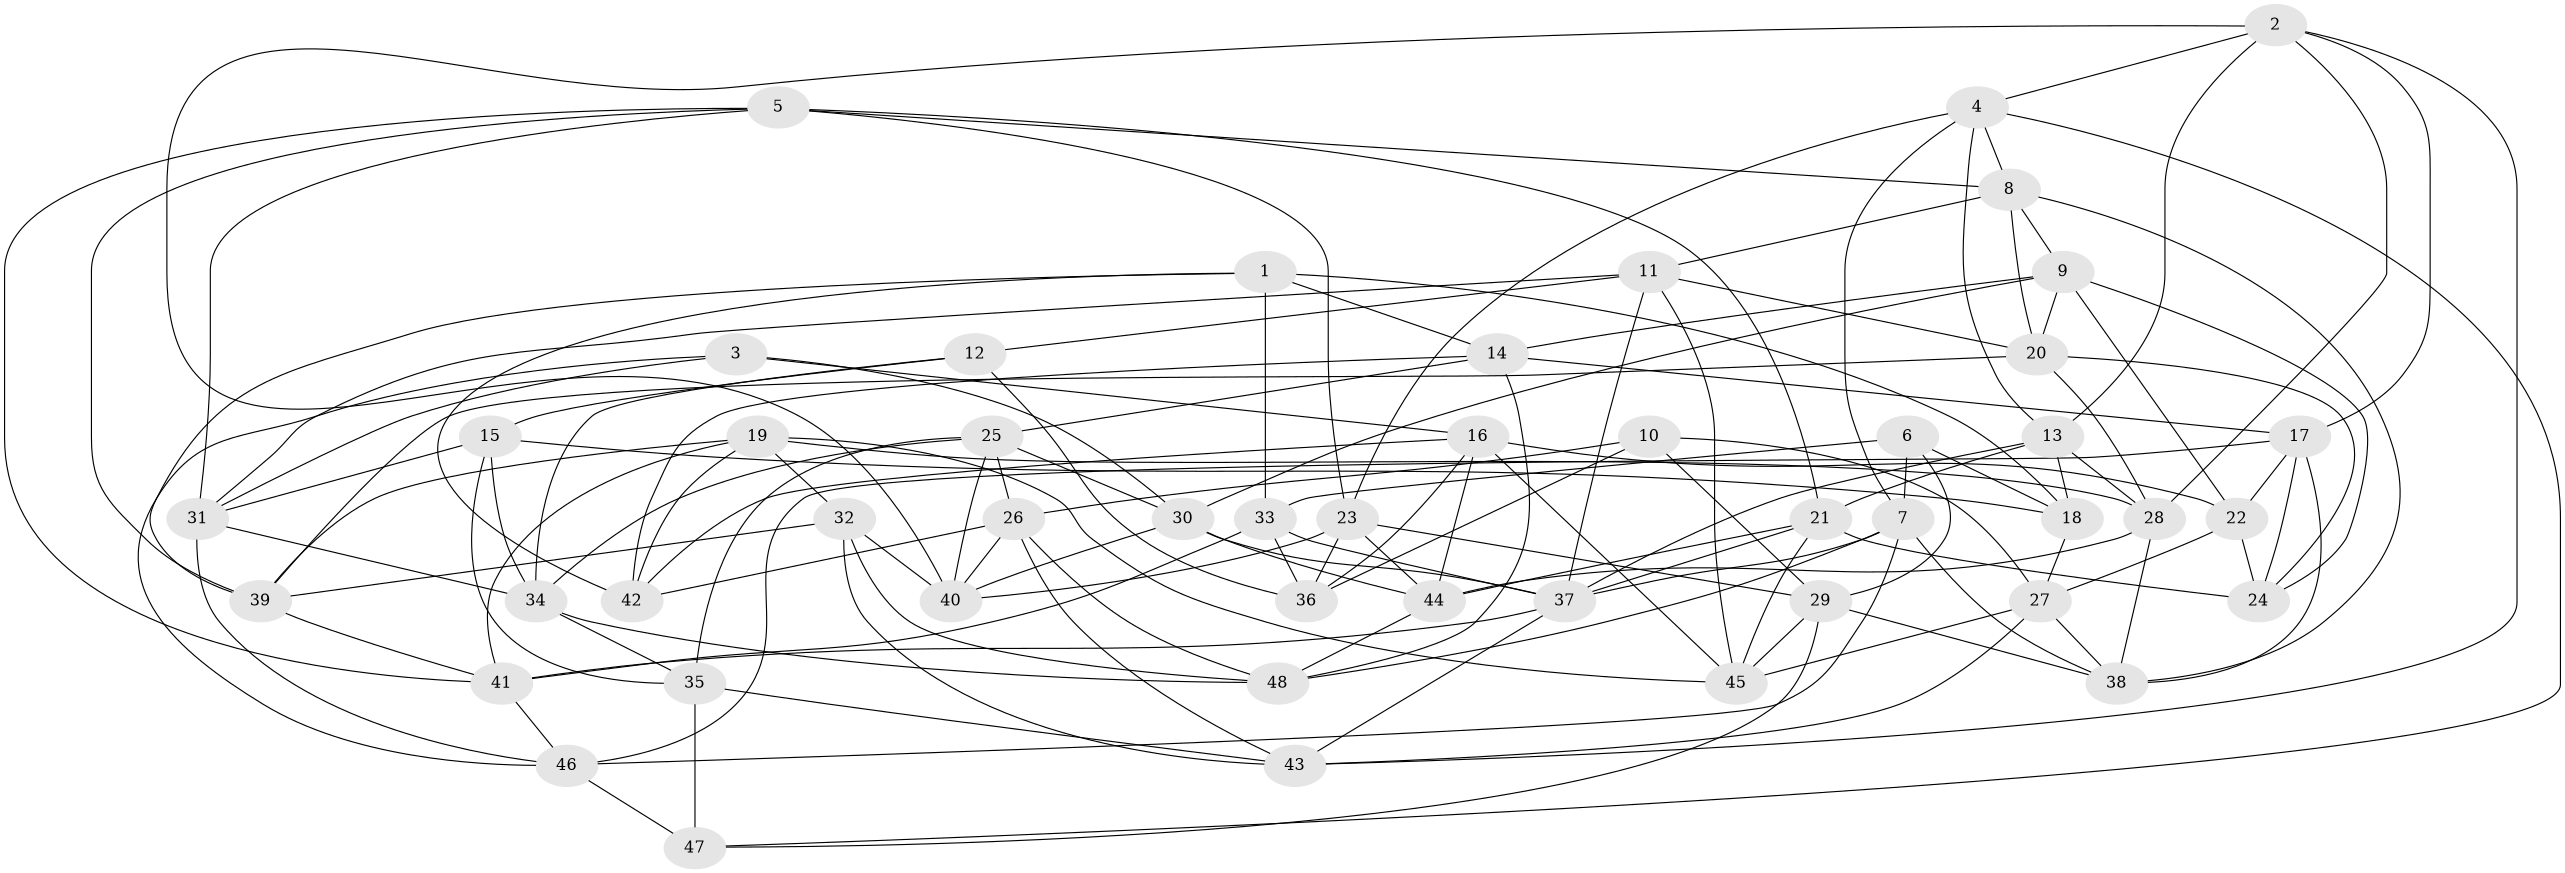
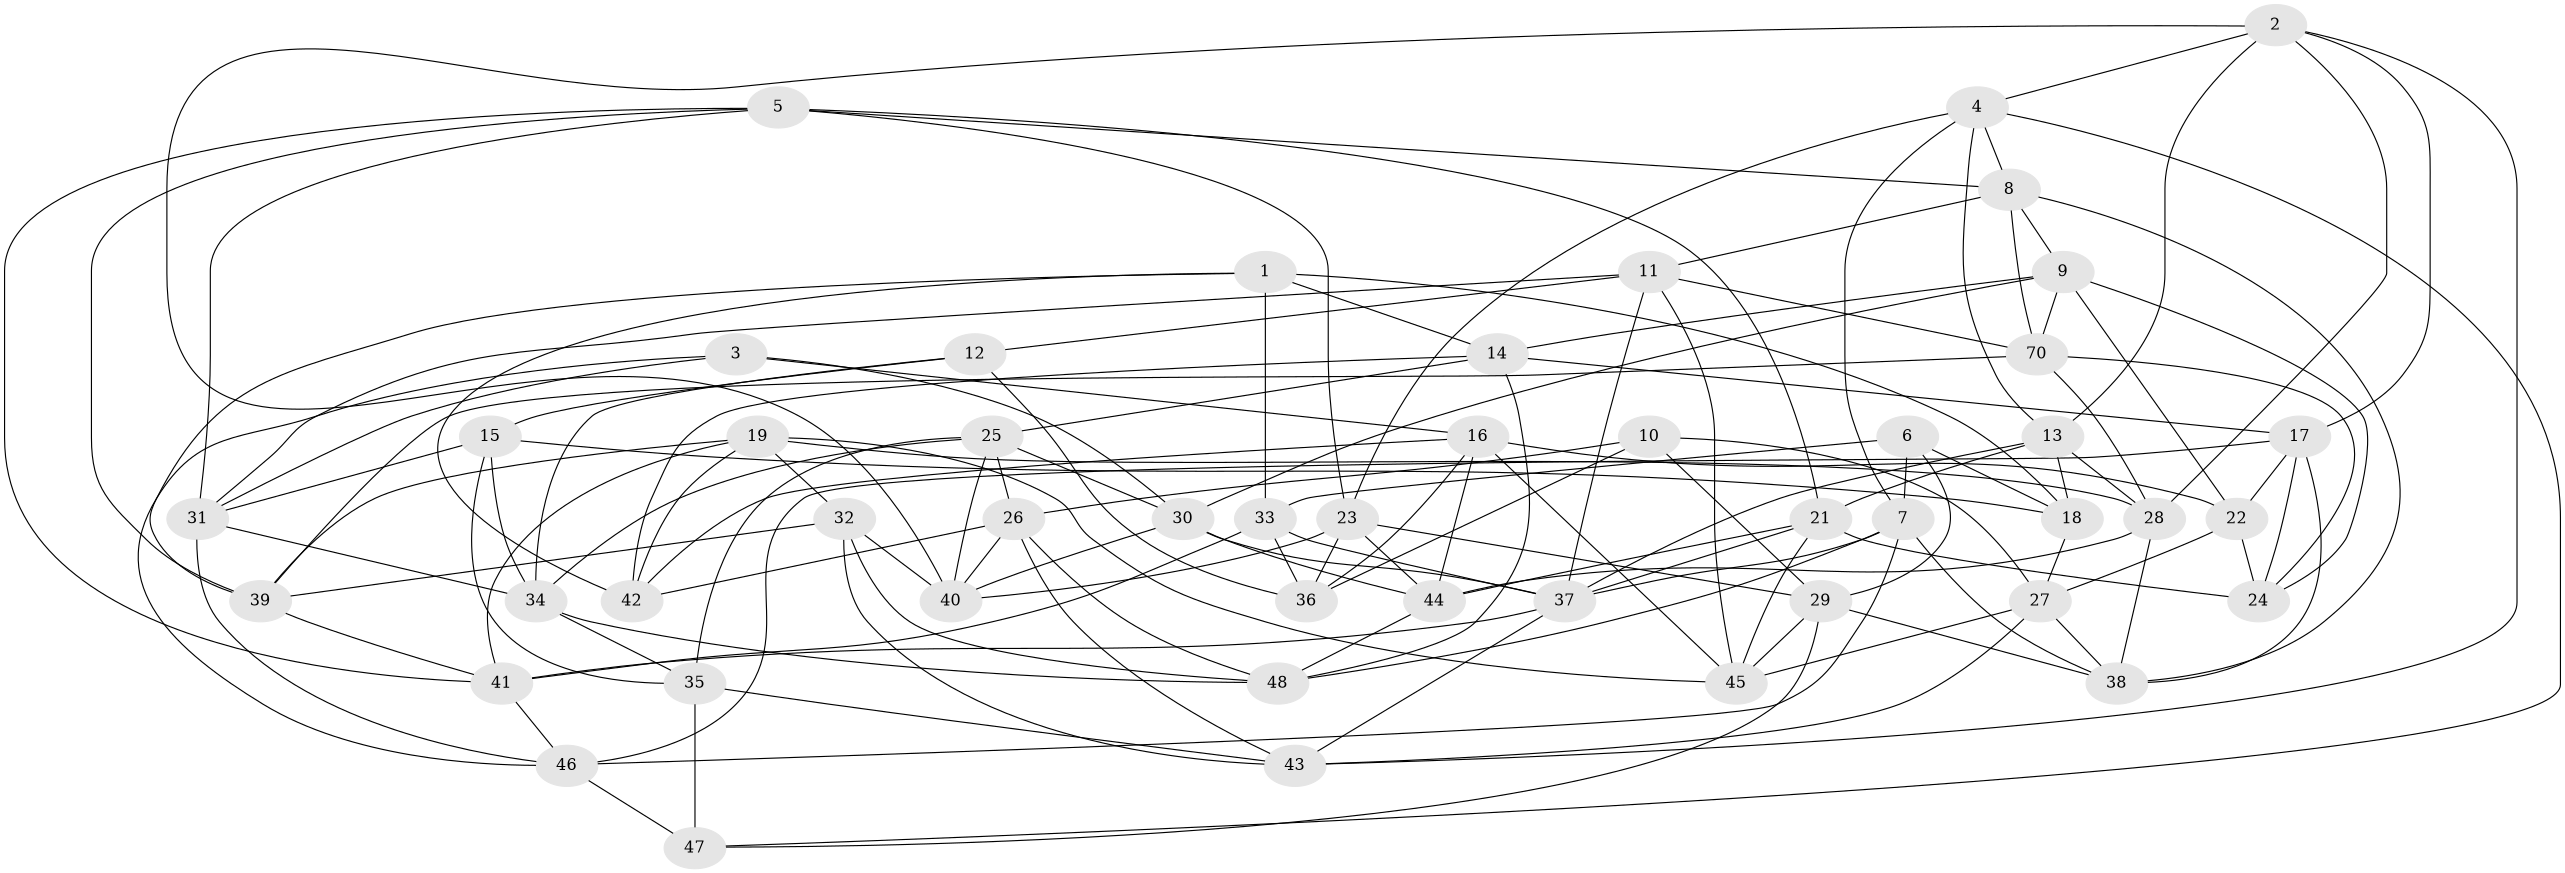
(2037, 354) -> (2037, 354)
